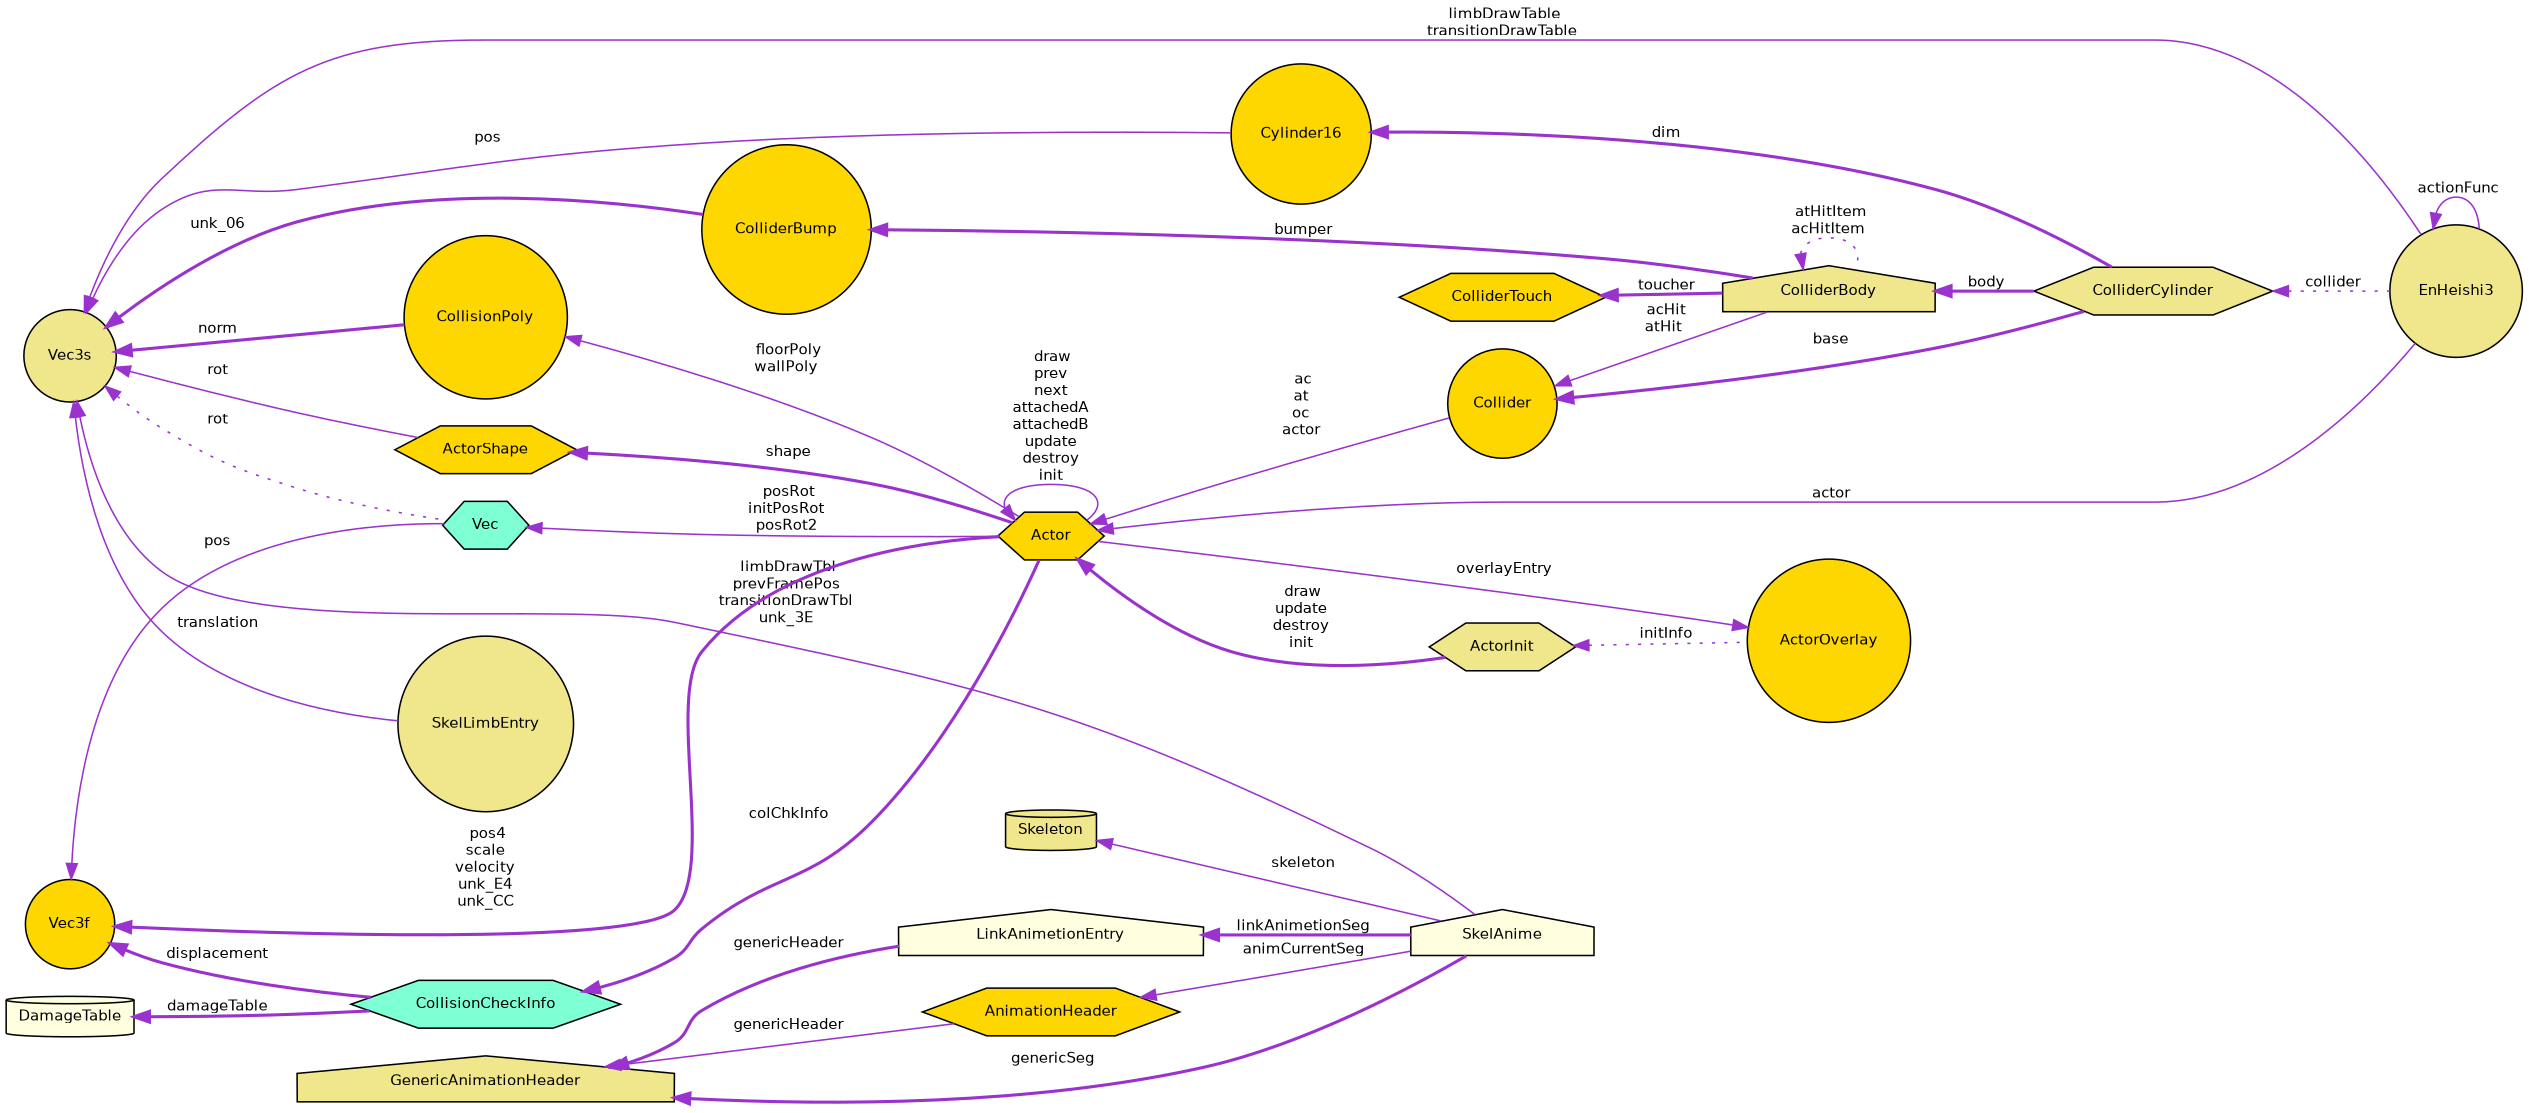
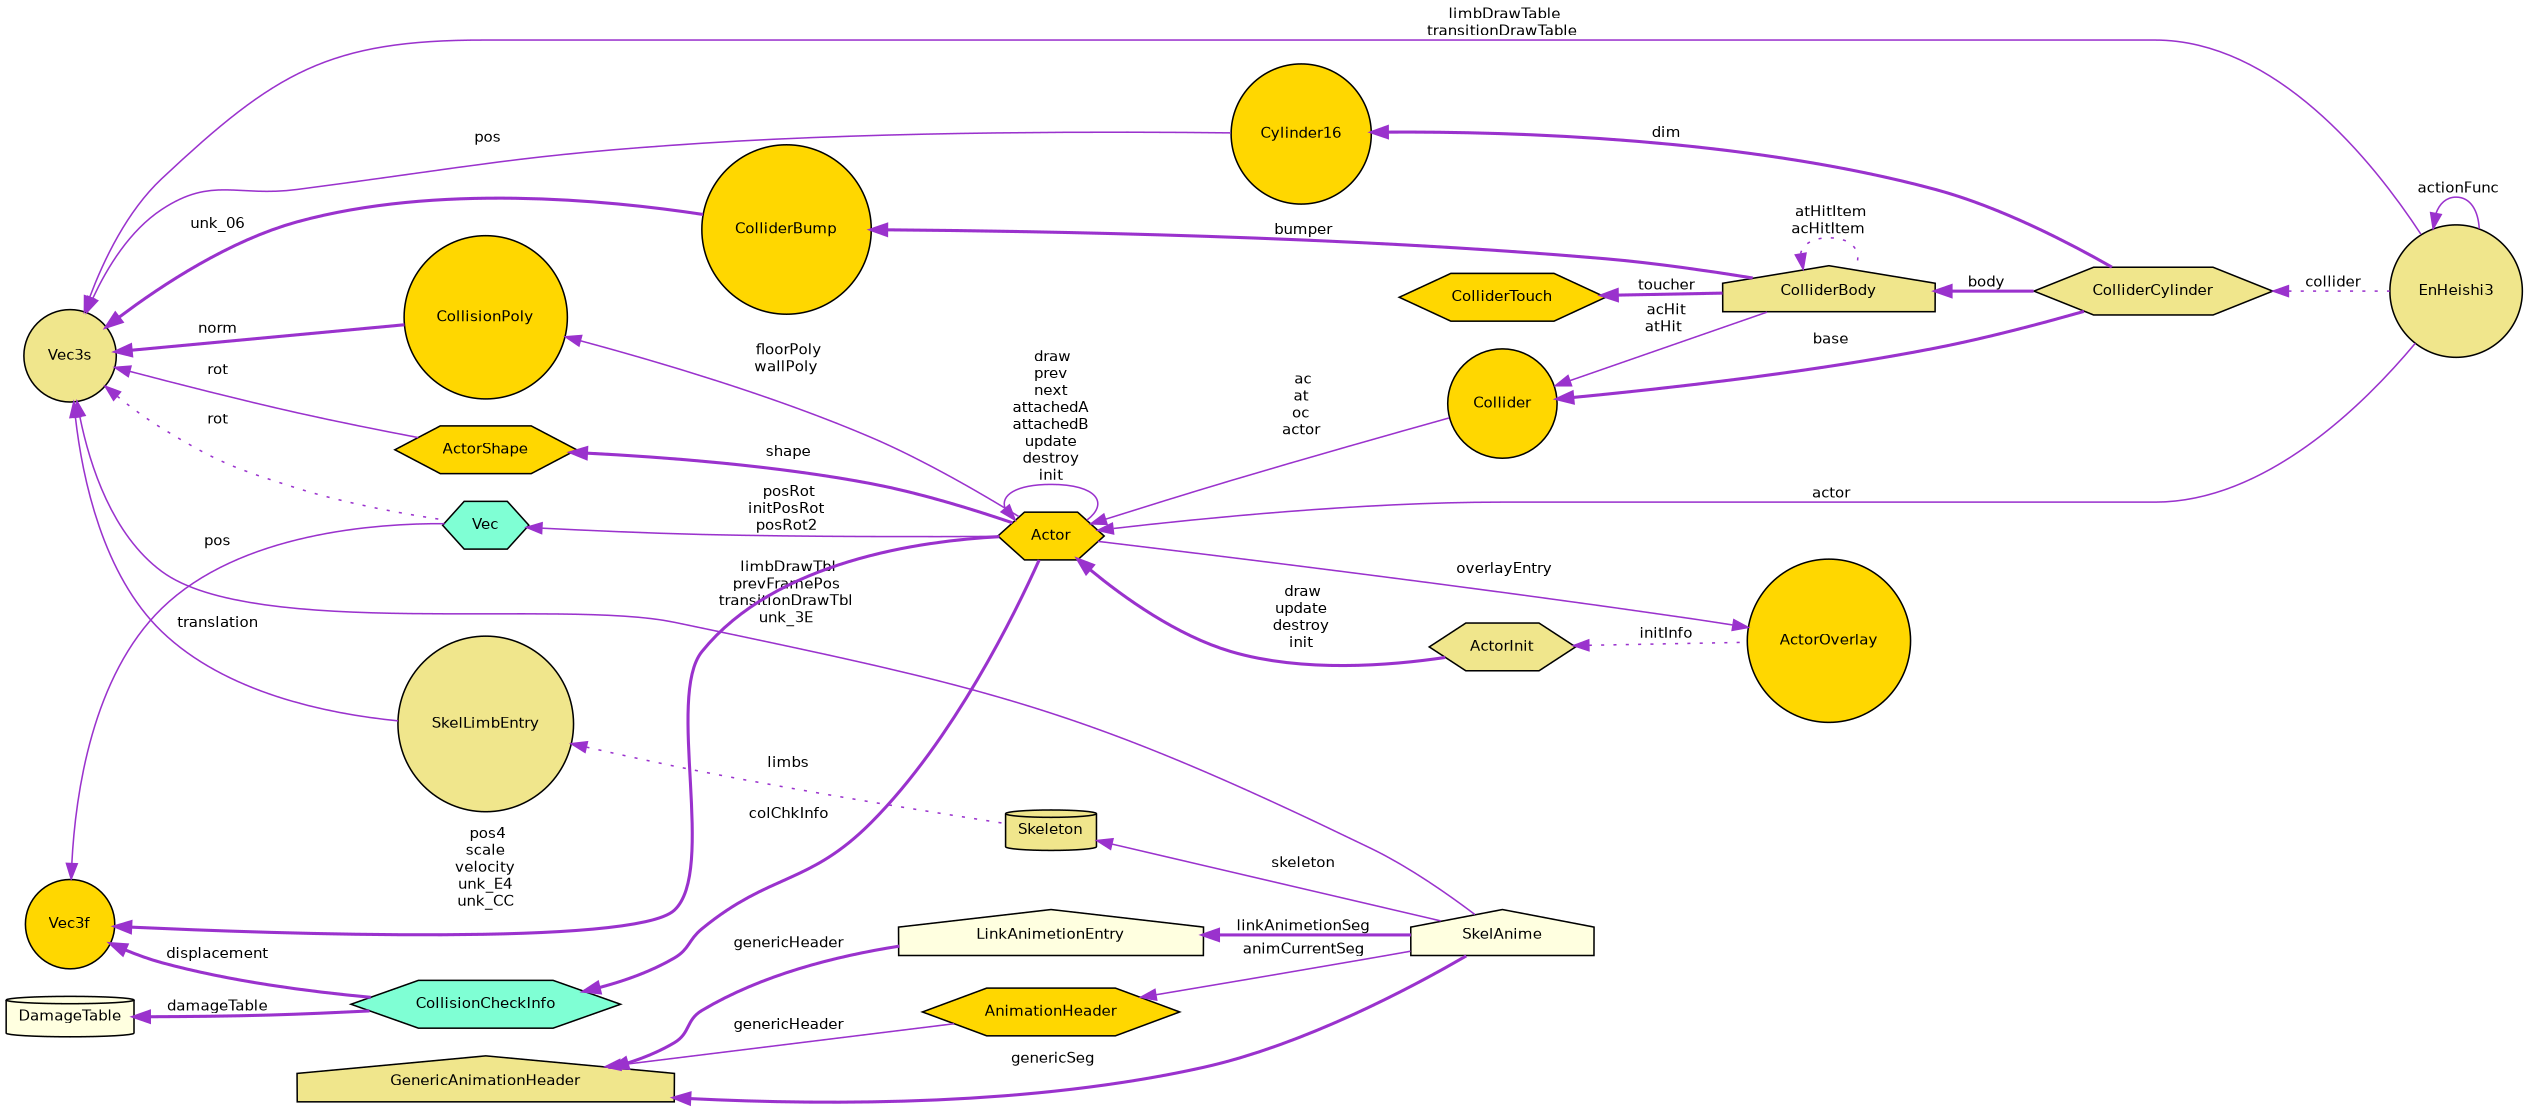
none -> (795, 789)
